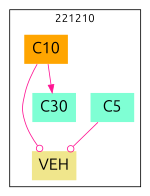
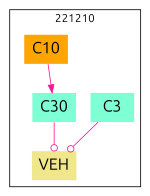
(23, 105) -> (54, 133)
(112, 108) -> (112, 108)
